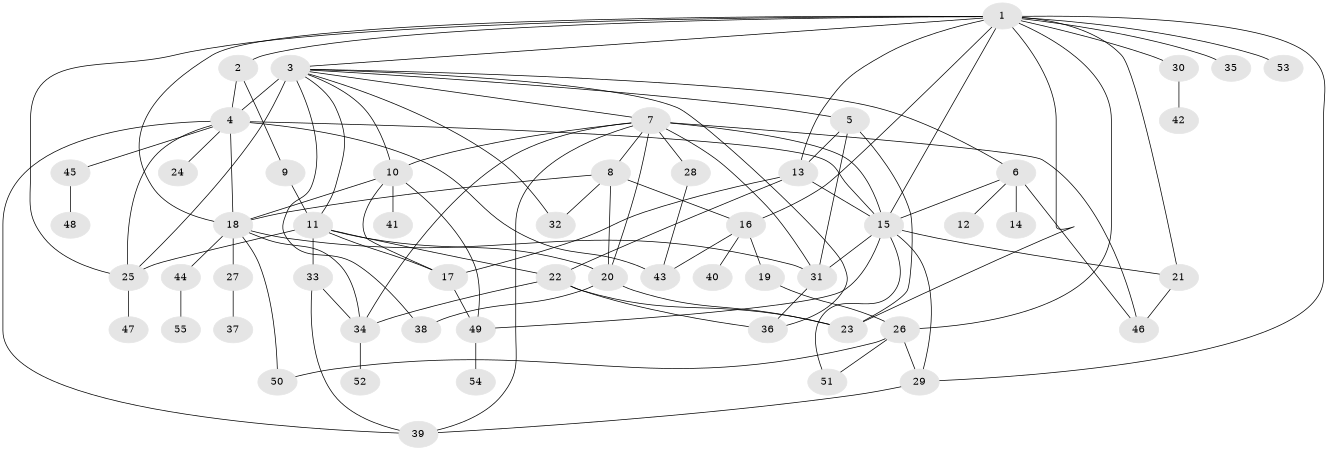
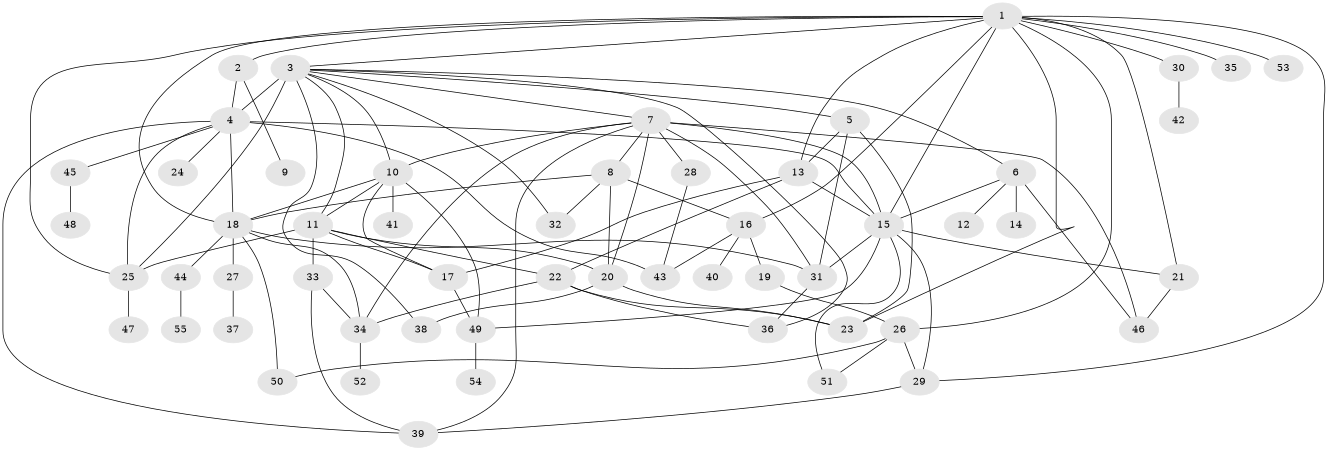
(297, 195) -> (357, 197)
